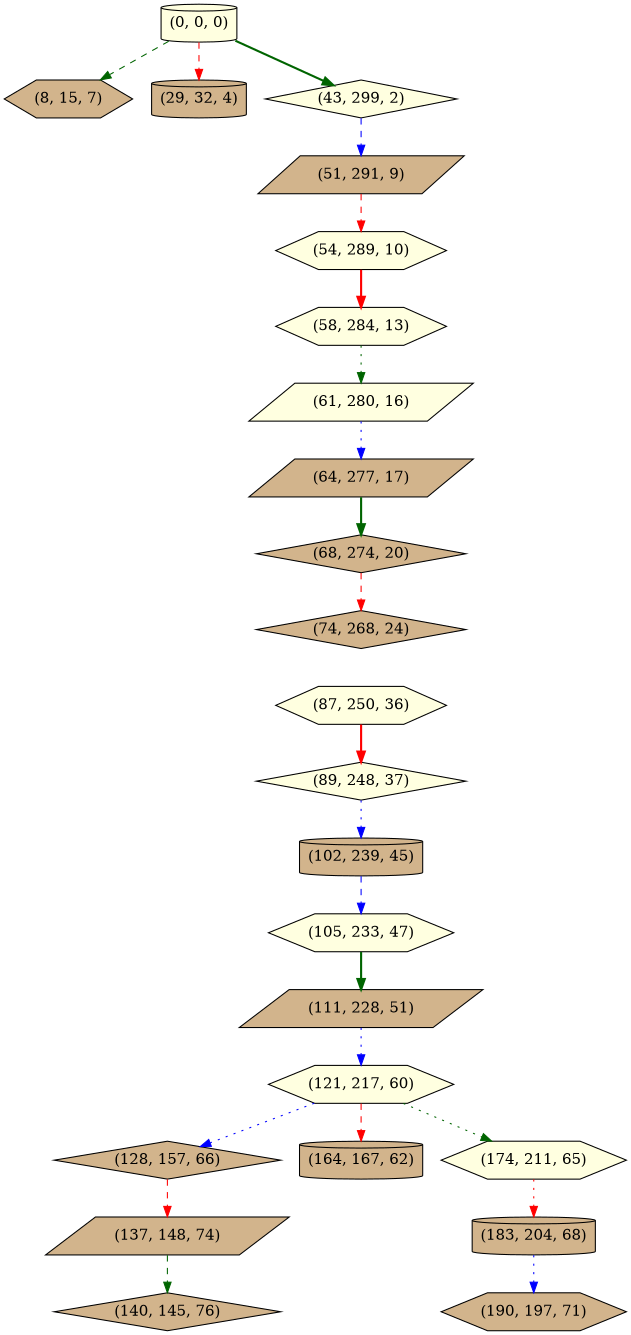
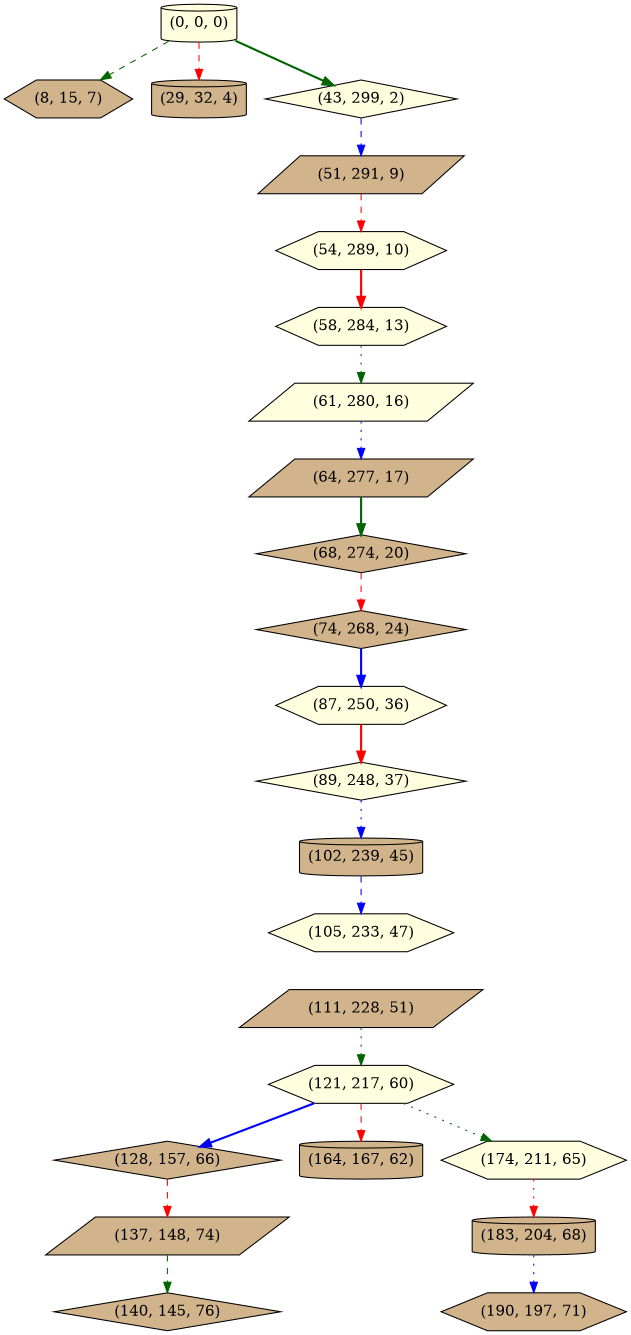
none -> (361, 662)
(361, 965) -> none
(361, 1041) -> (361, 1041)
(262, 1123) -> (262, 1123)
